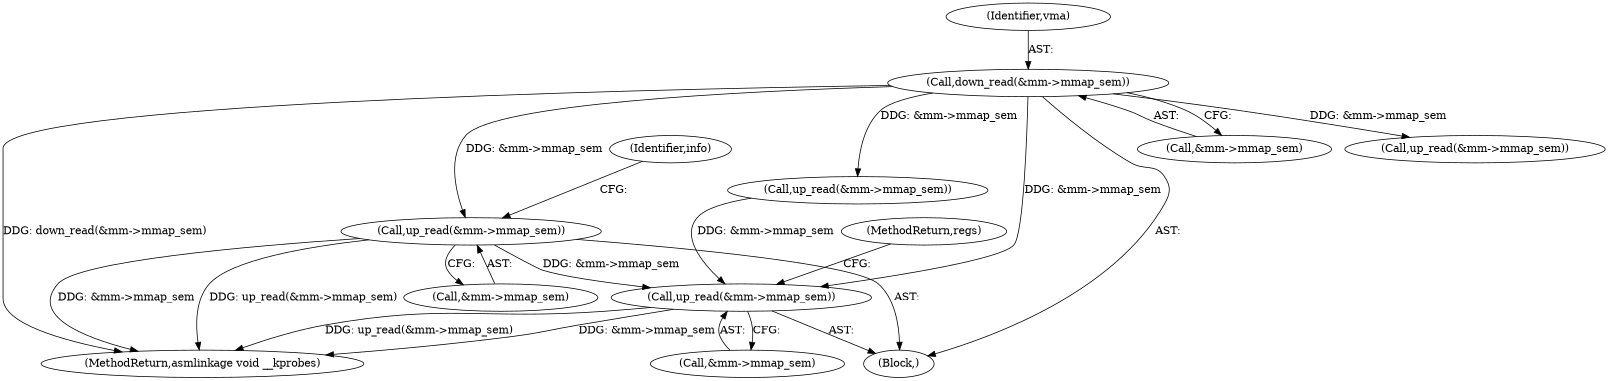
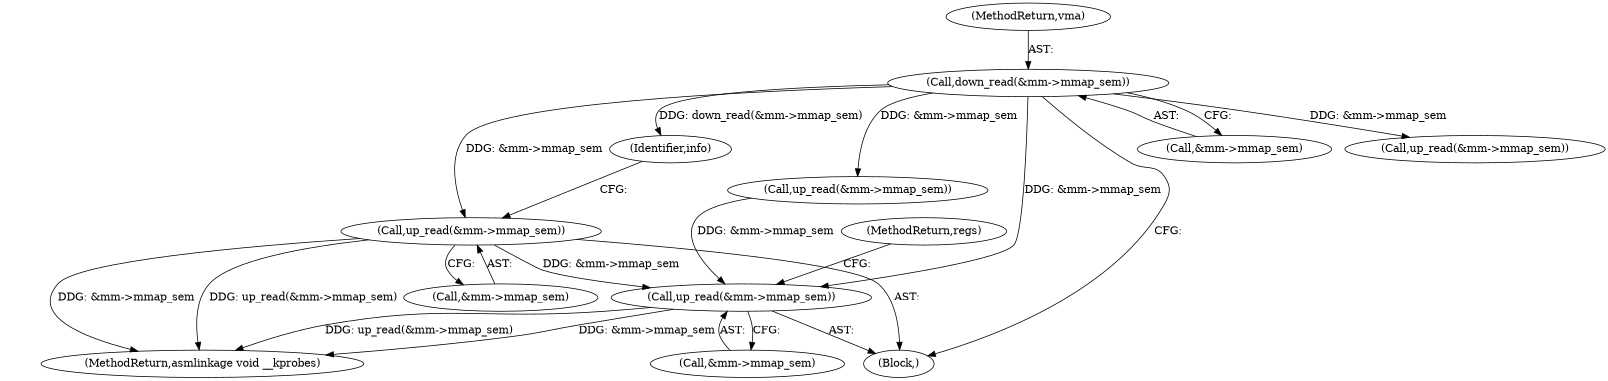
(1028, 17) -> (1028, 17)
(305, 104) -> (763, 90)
(1170, 231) -> (1170, 231)
